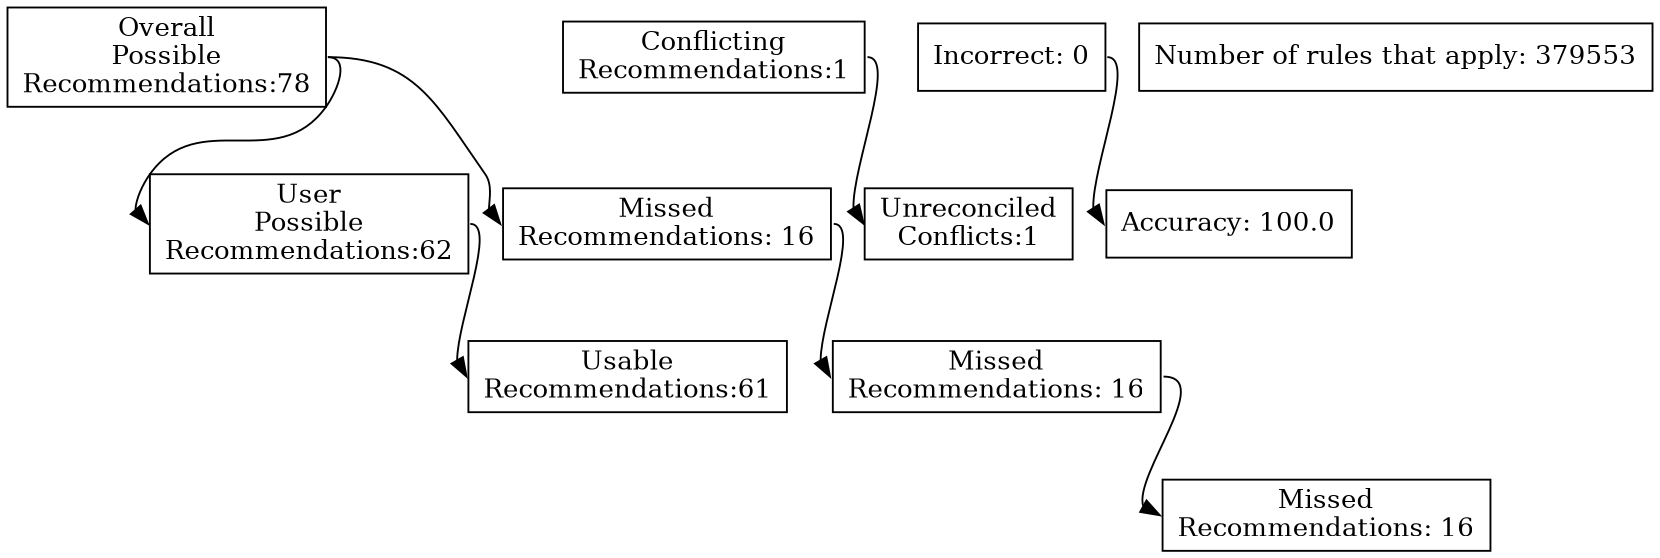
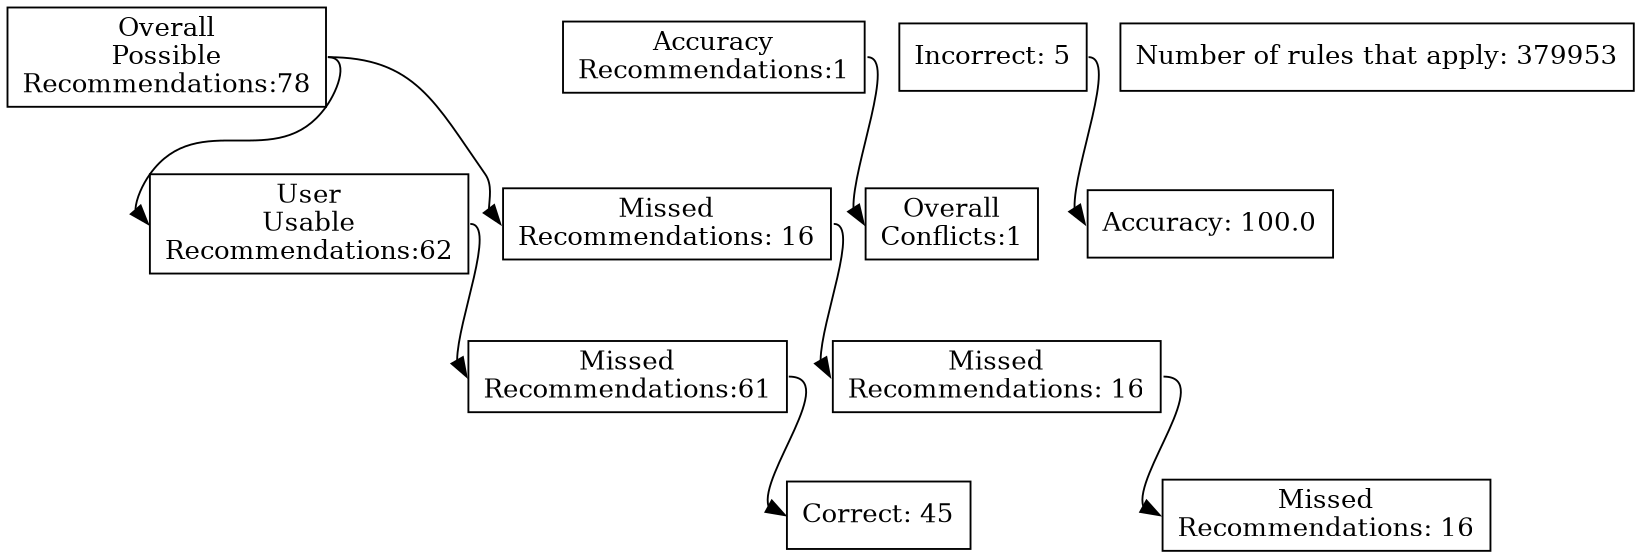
(714, 57) -> (714, 57)
(1012, 57) -> (993, 57)
(1396, 57) -> (1377, 57)
(309, 224) -> (309, 224)
(969, 224) -> (952, 224)
(628, 377) -> (628, 377)
none -> (879, 515)
